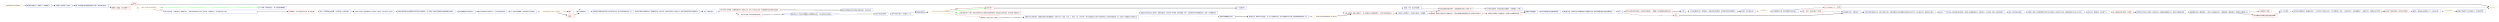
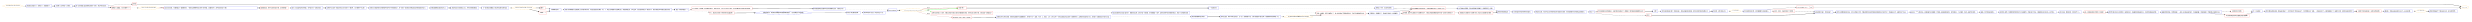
(273, 8) -> none
